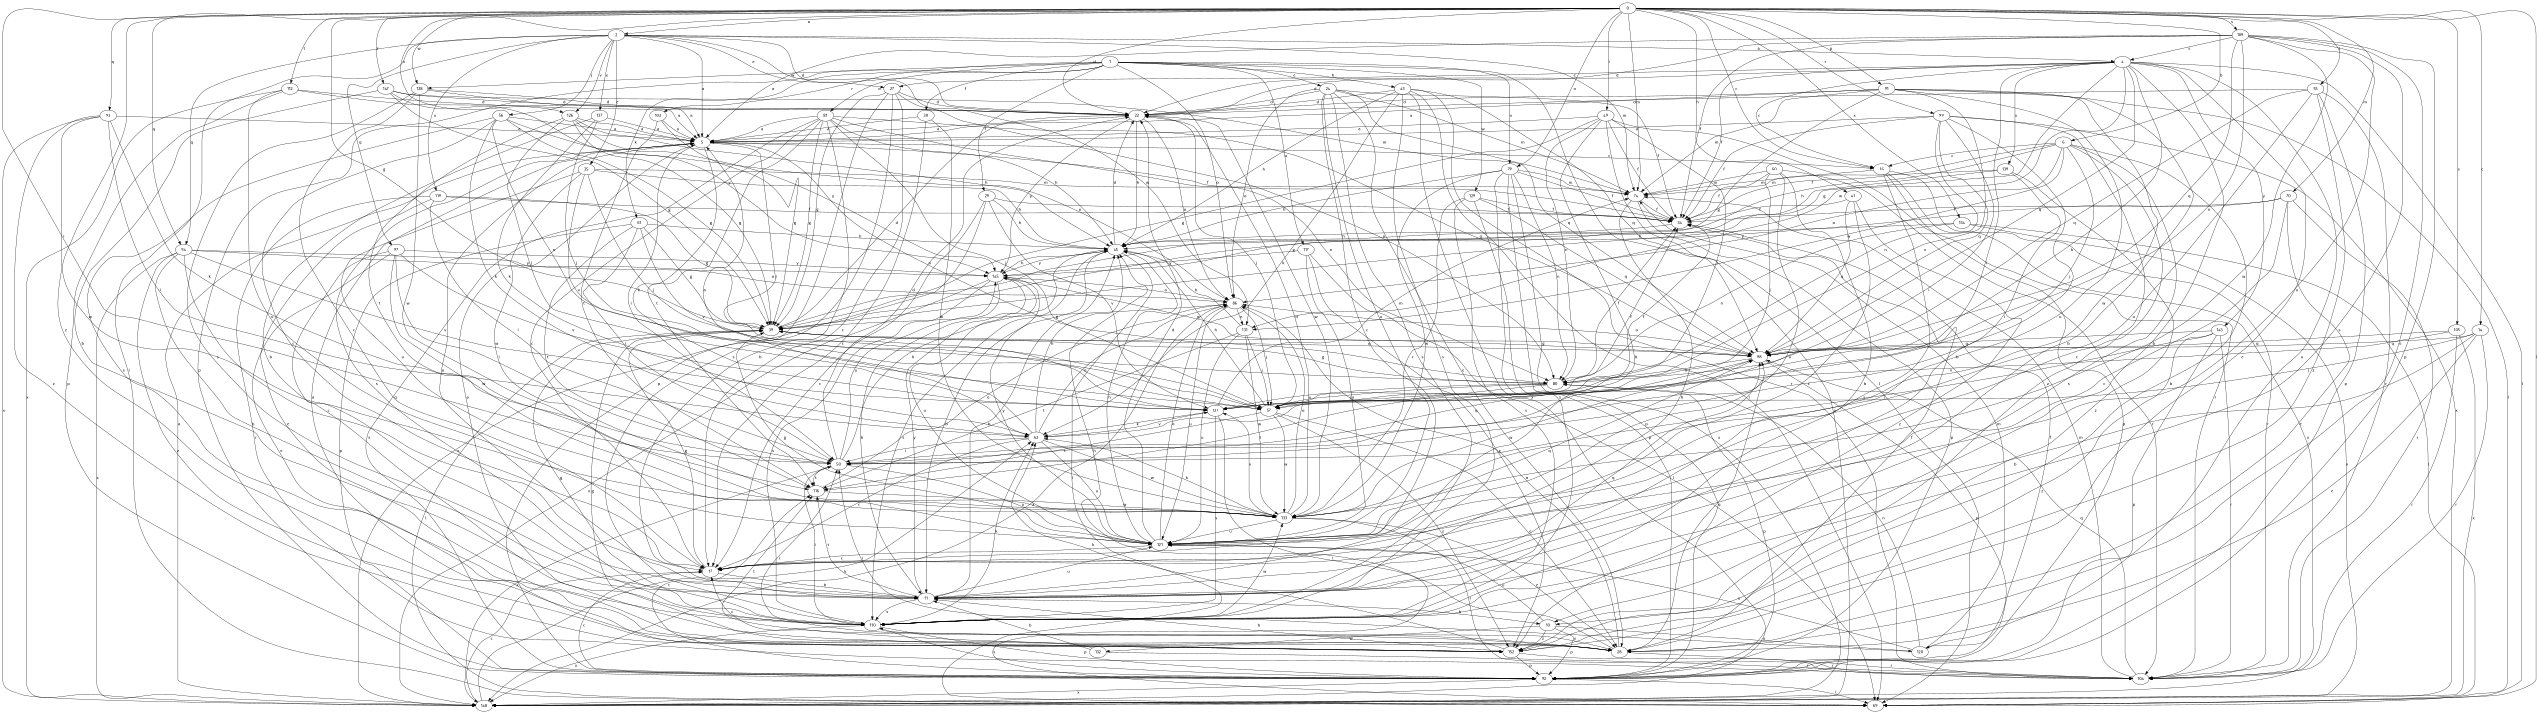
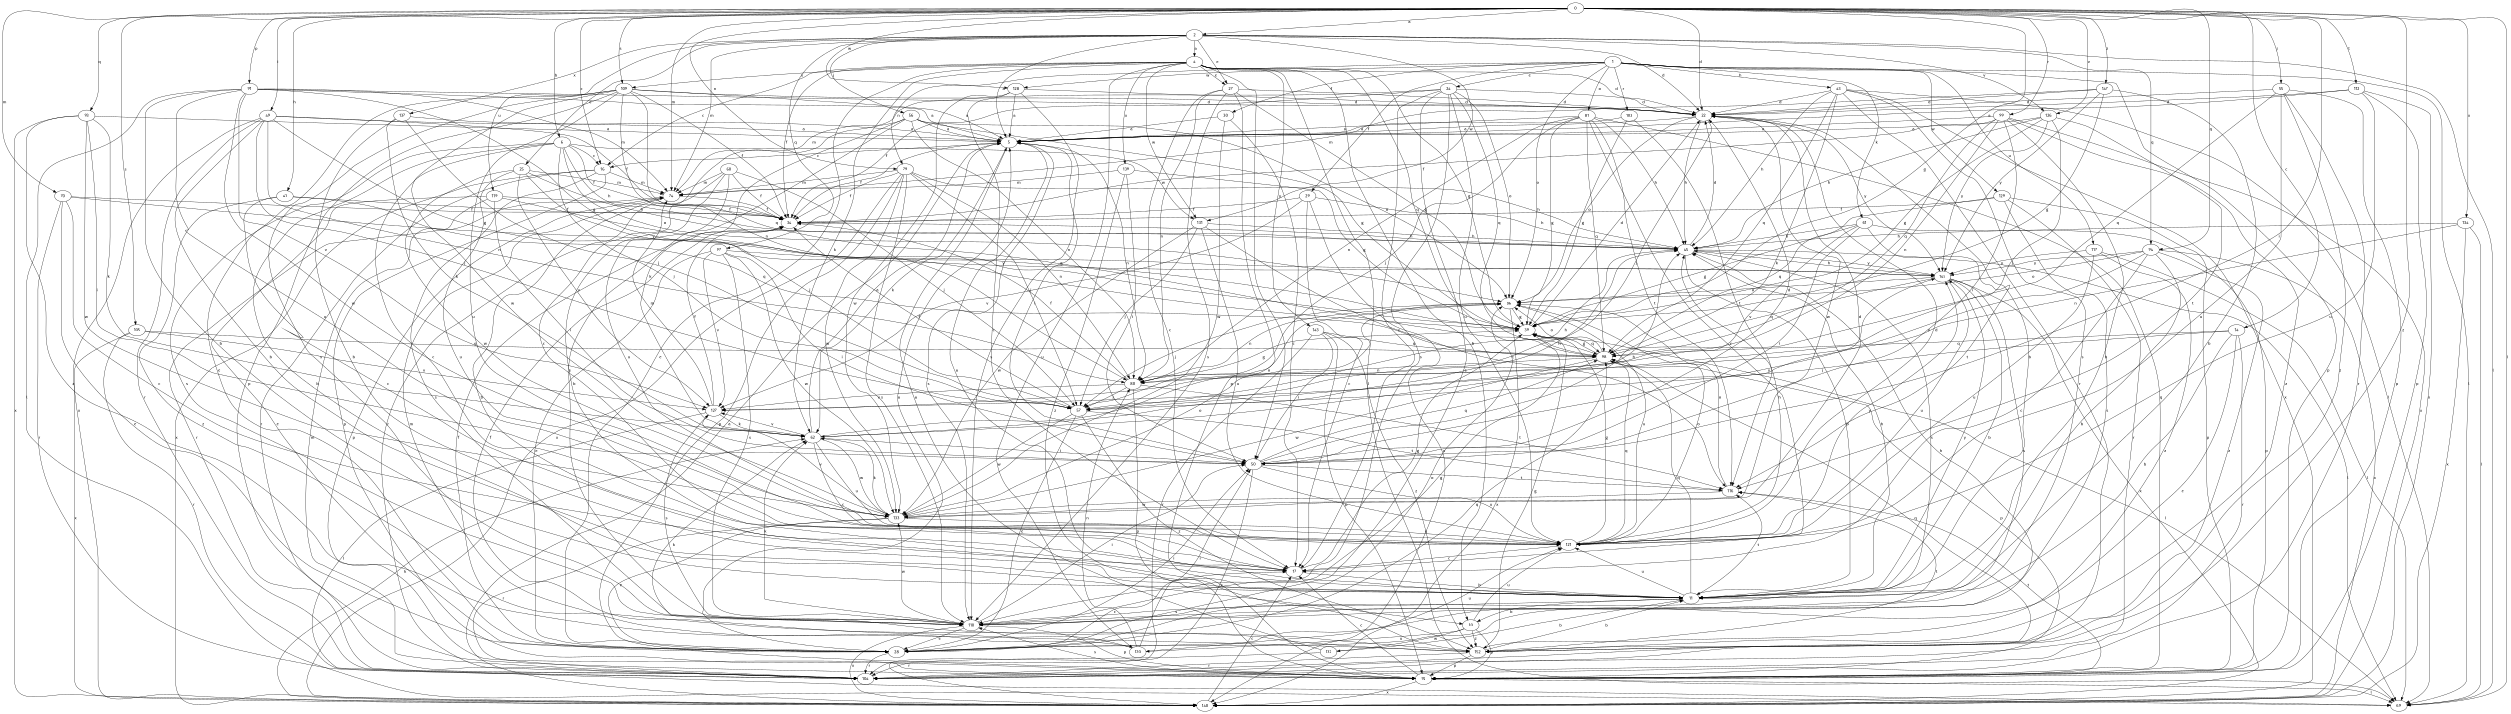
(2183, 48) -> (800, 73)
(1239, 315) -> (1333, 315)
(868, 341) -> (1022, 276)
(1407, 360) -> (1743, 659)
(695, 396) -> (2027, 383)
